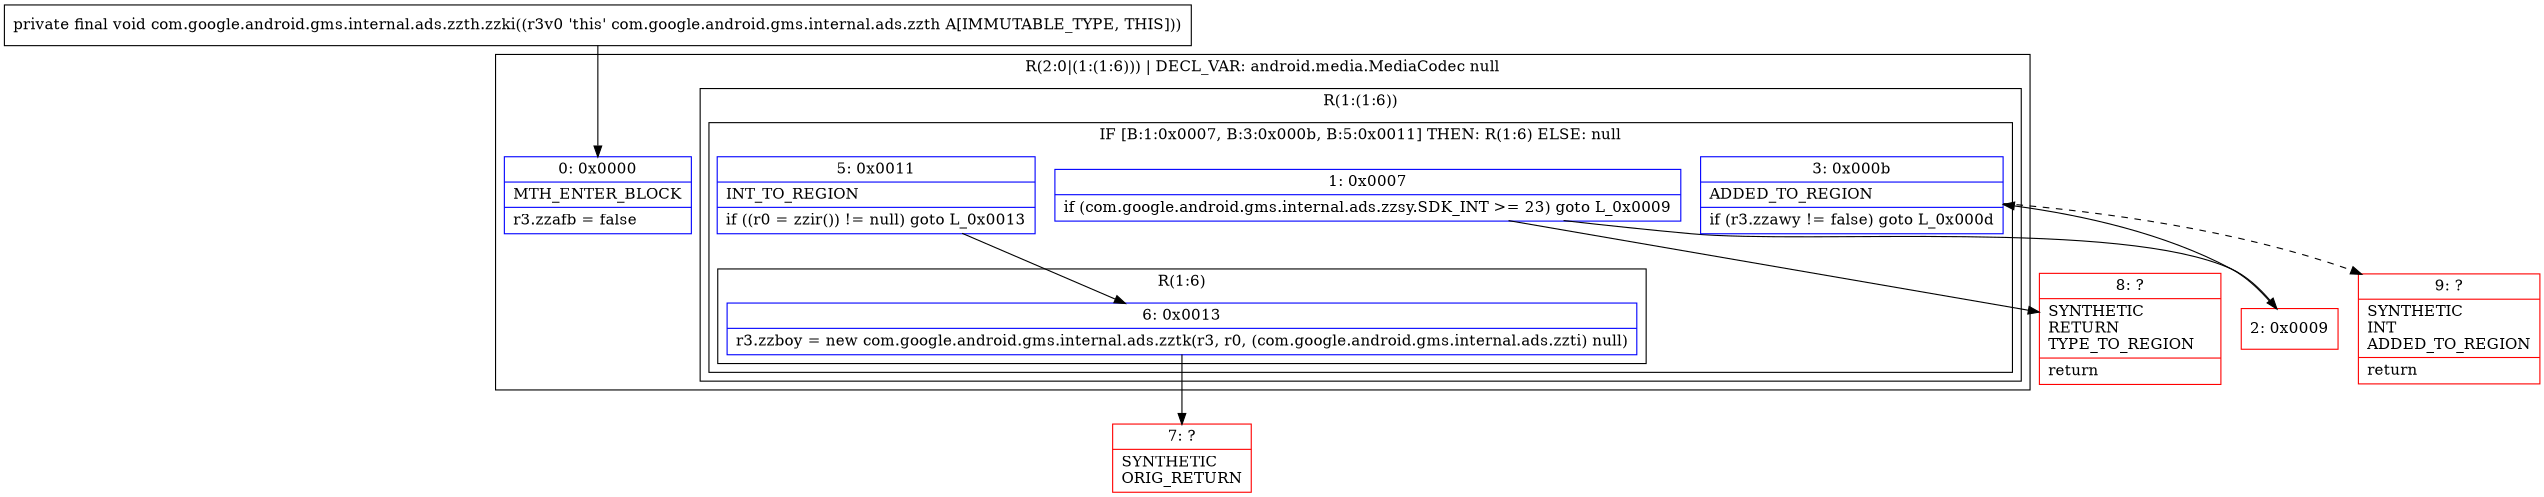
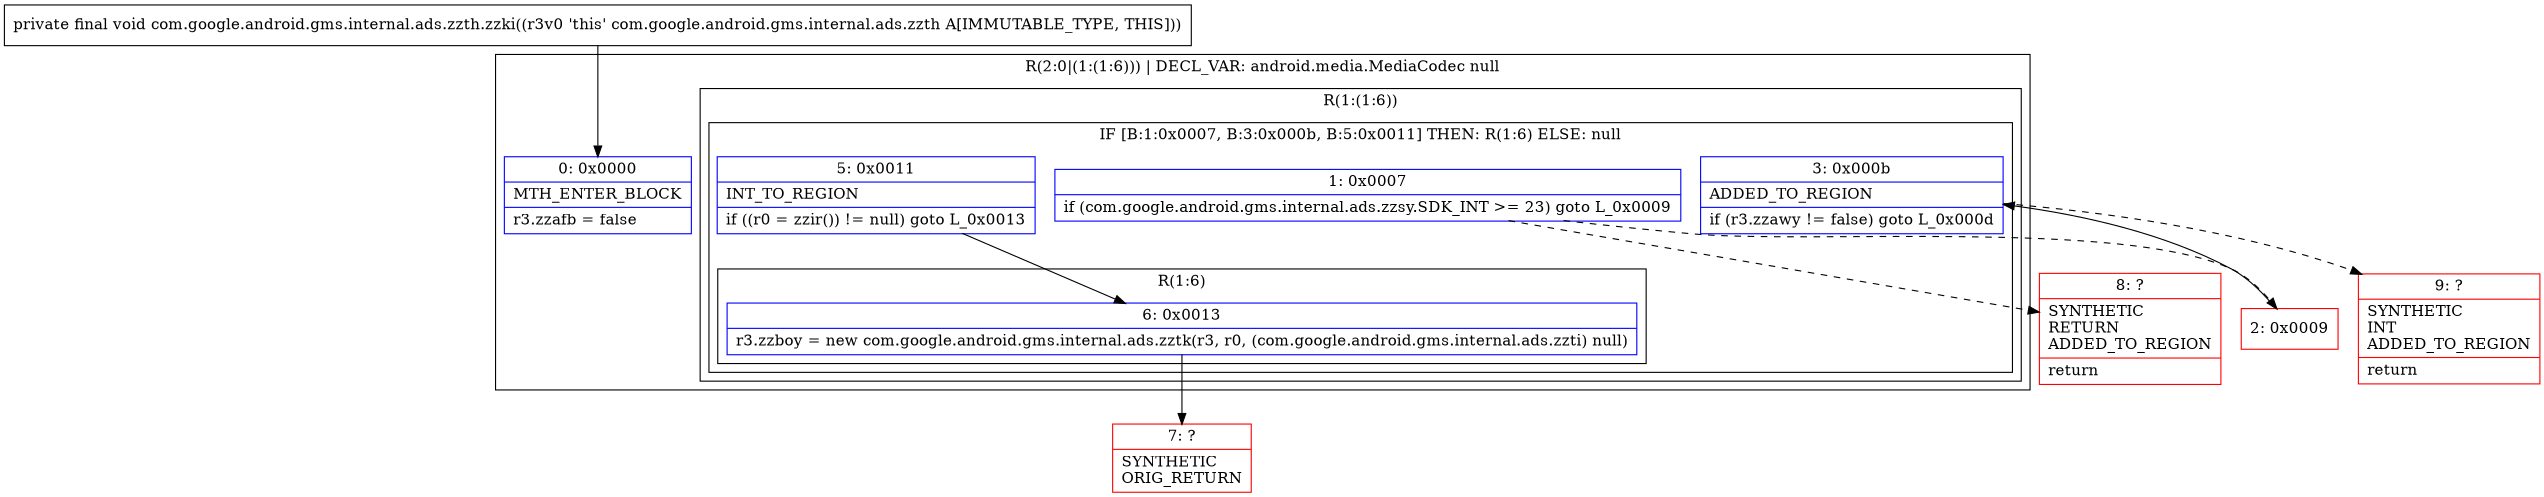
(1924, 237) -> (1924, 237)
(1768, 265) -> (1768, 265)
(2121, 344) -> (2130, 344)
